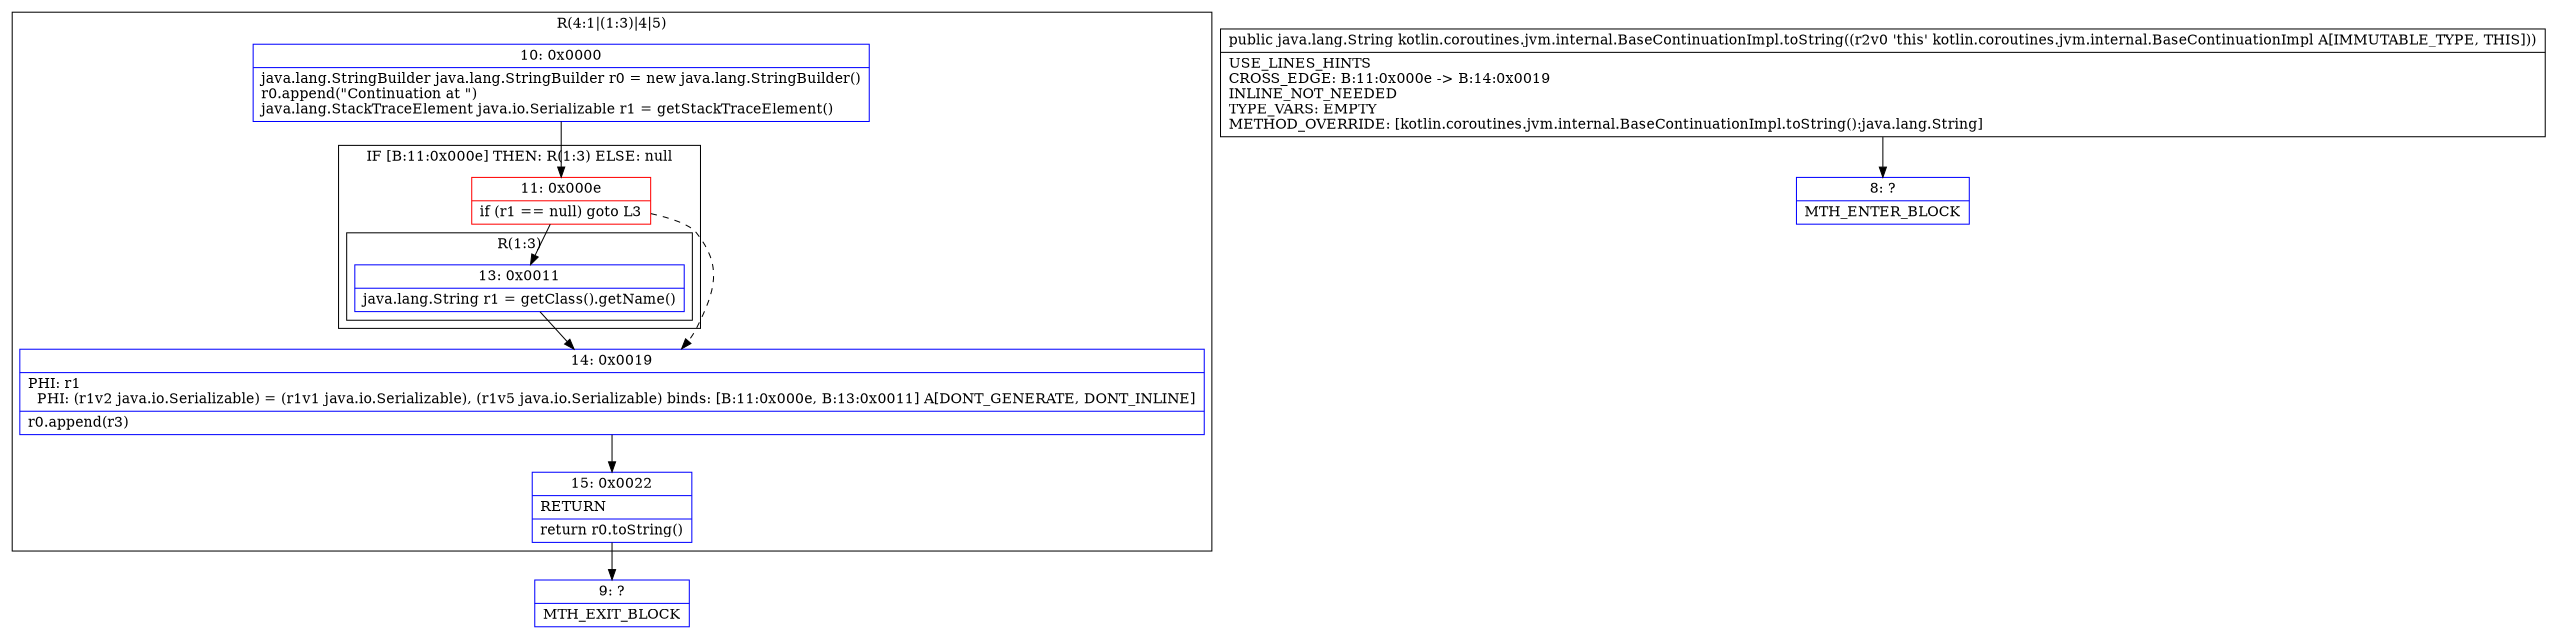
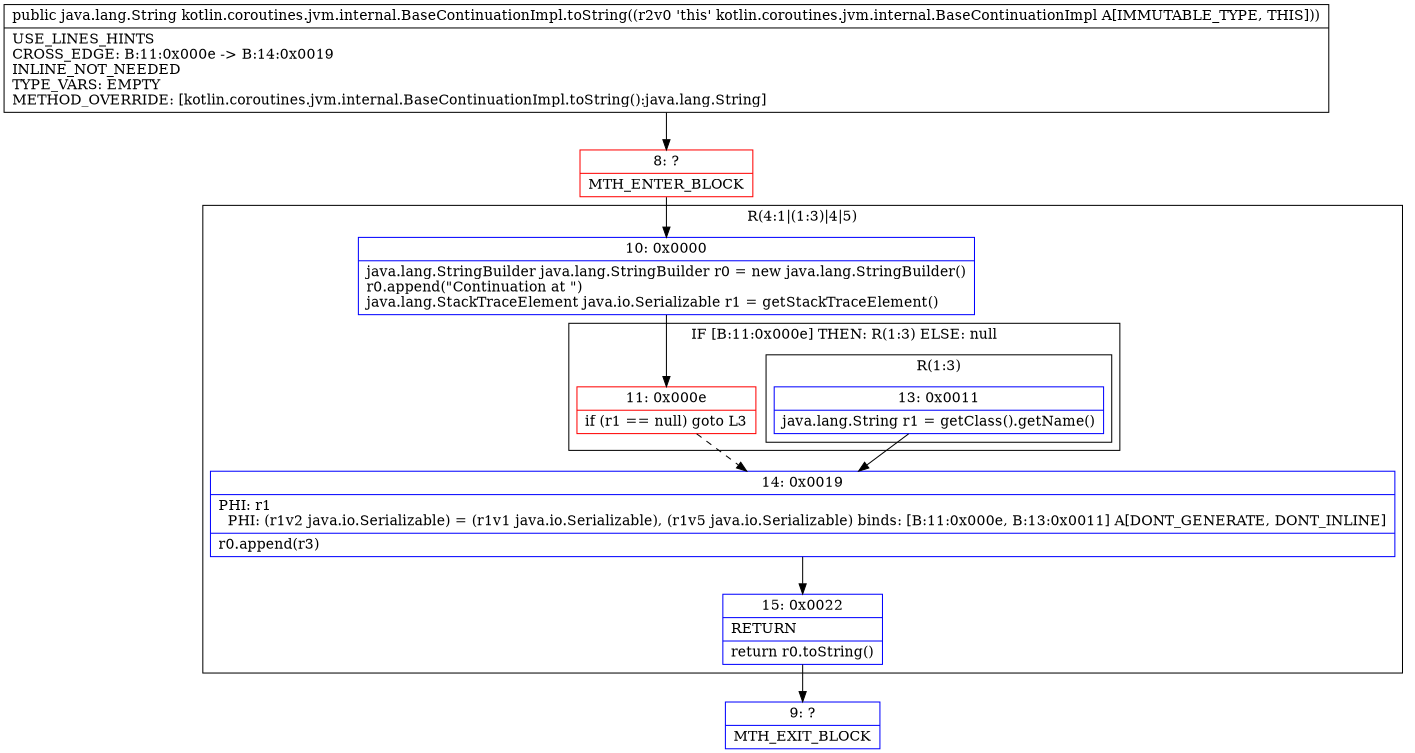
(1883, 201) -> (666, 173)
none -> (666, 212)
(543, 240) -> none
